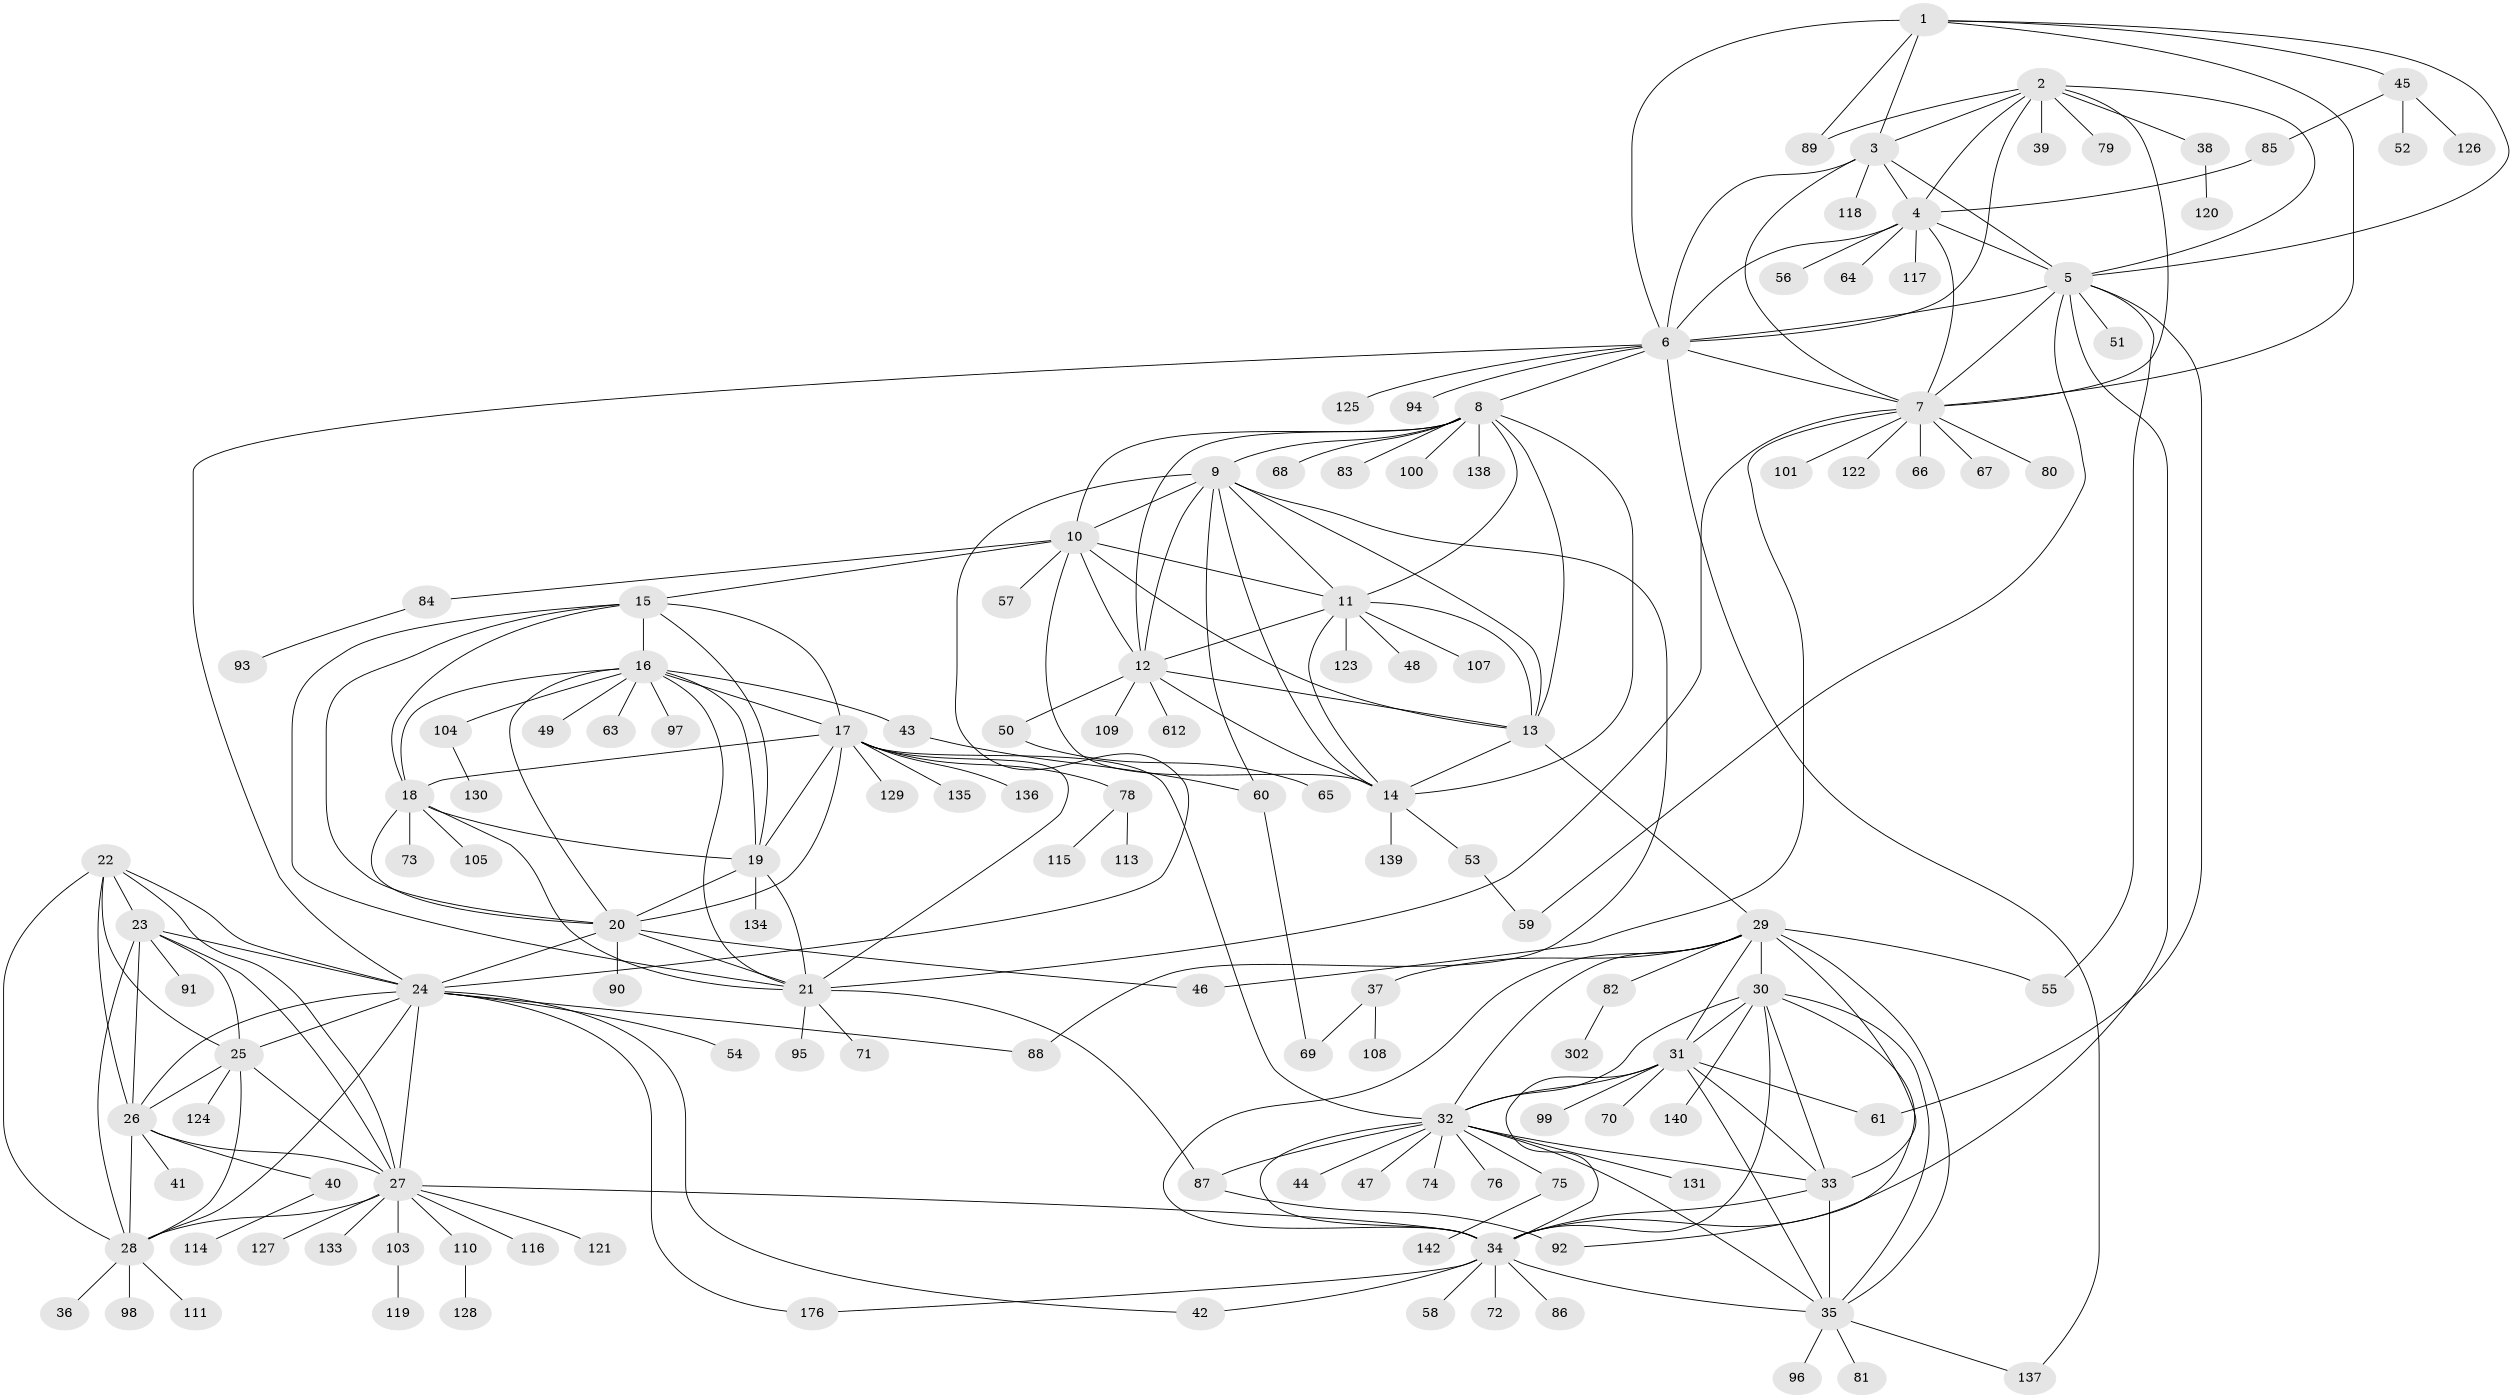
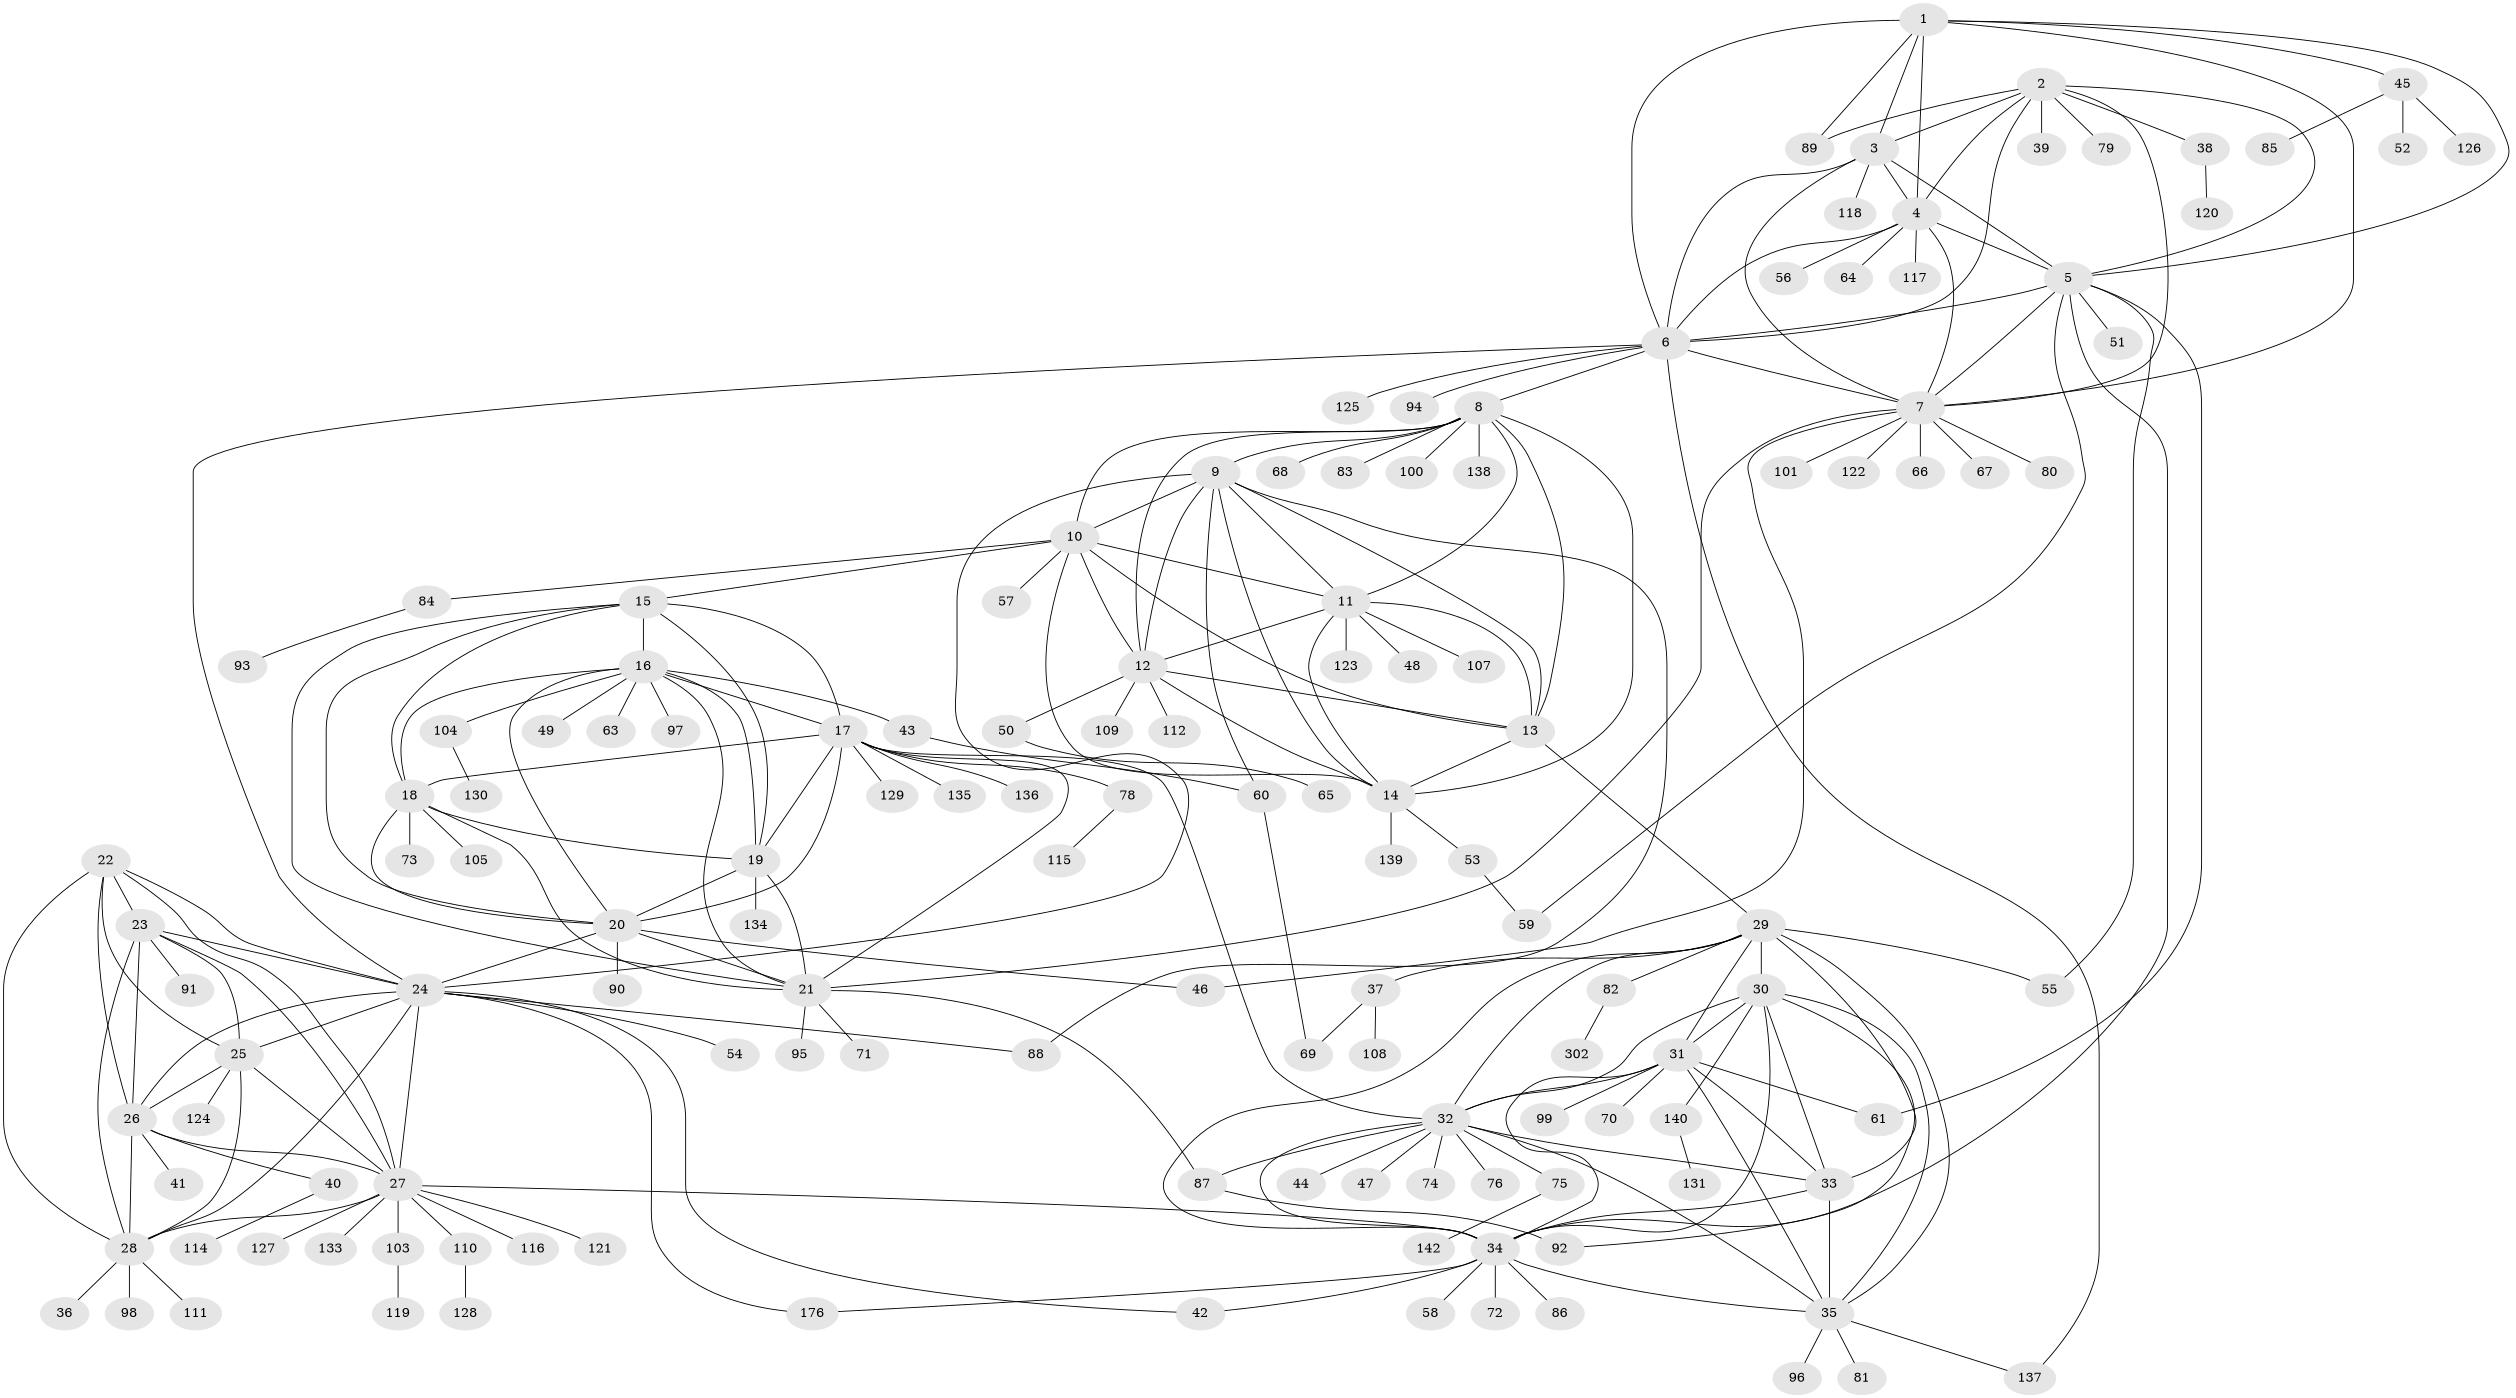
(2098, 195) -> (1920, 117)
(1174, 731) -> (1174, 731)
(1127, 861) -> none
(1590, 1157) -> (1685, 1152)
